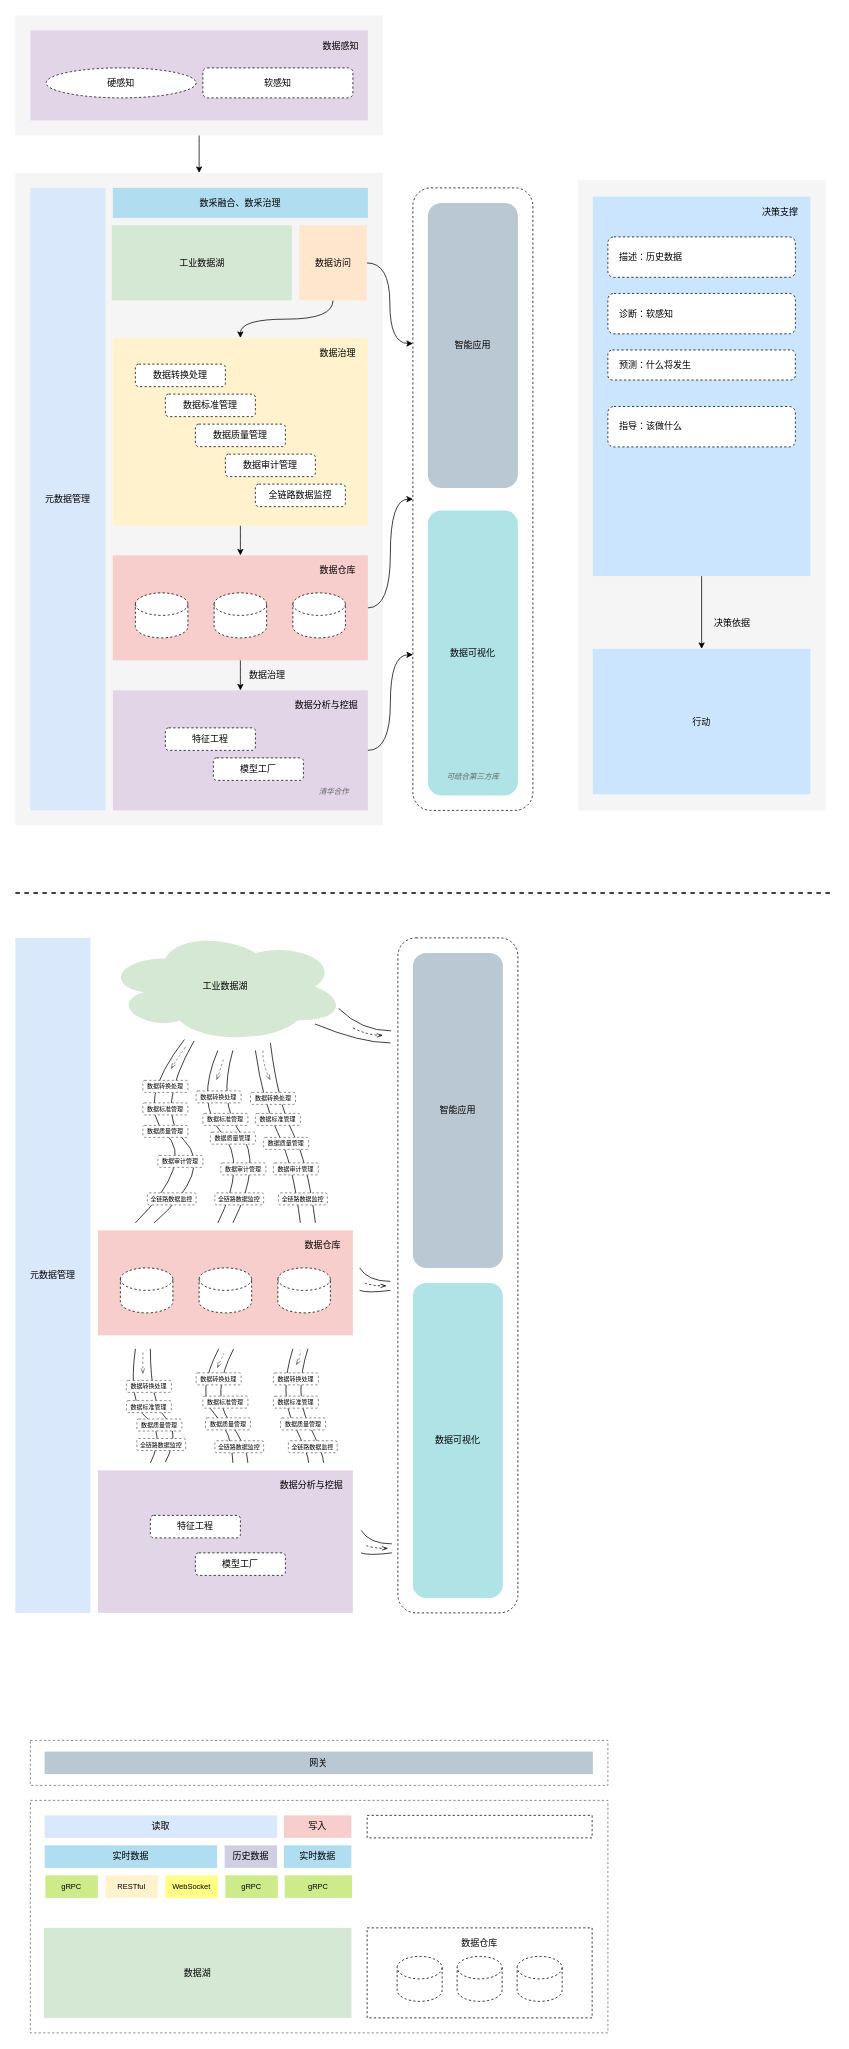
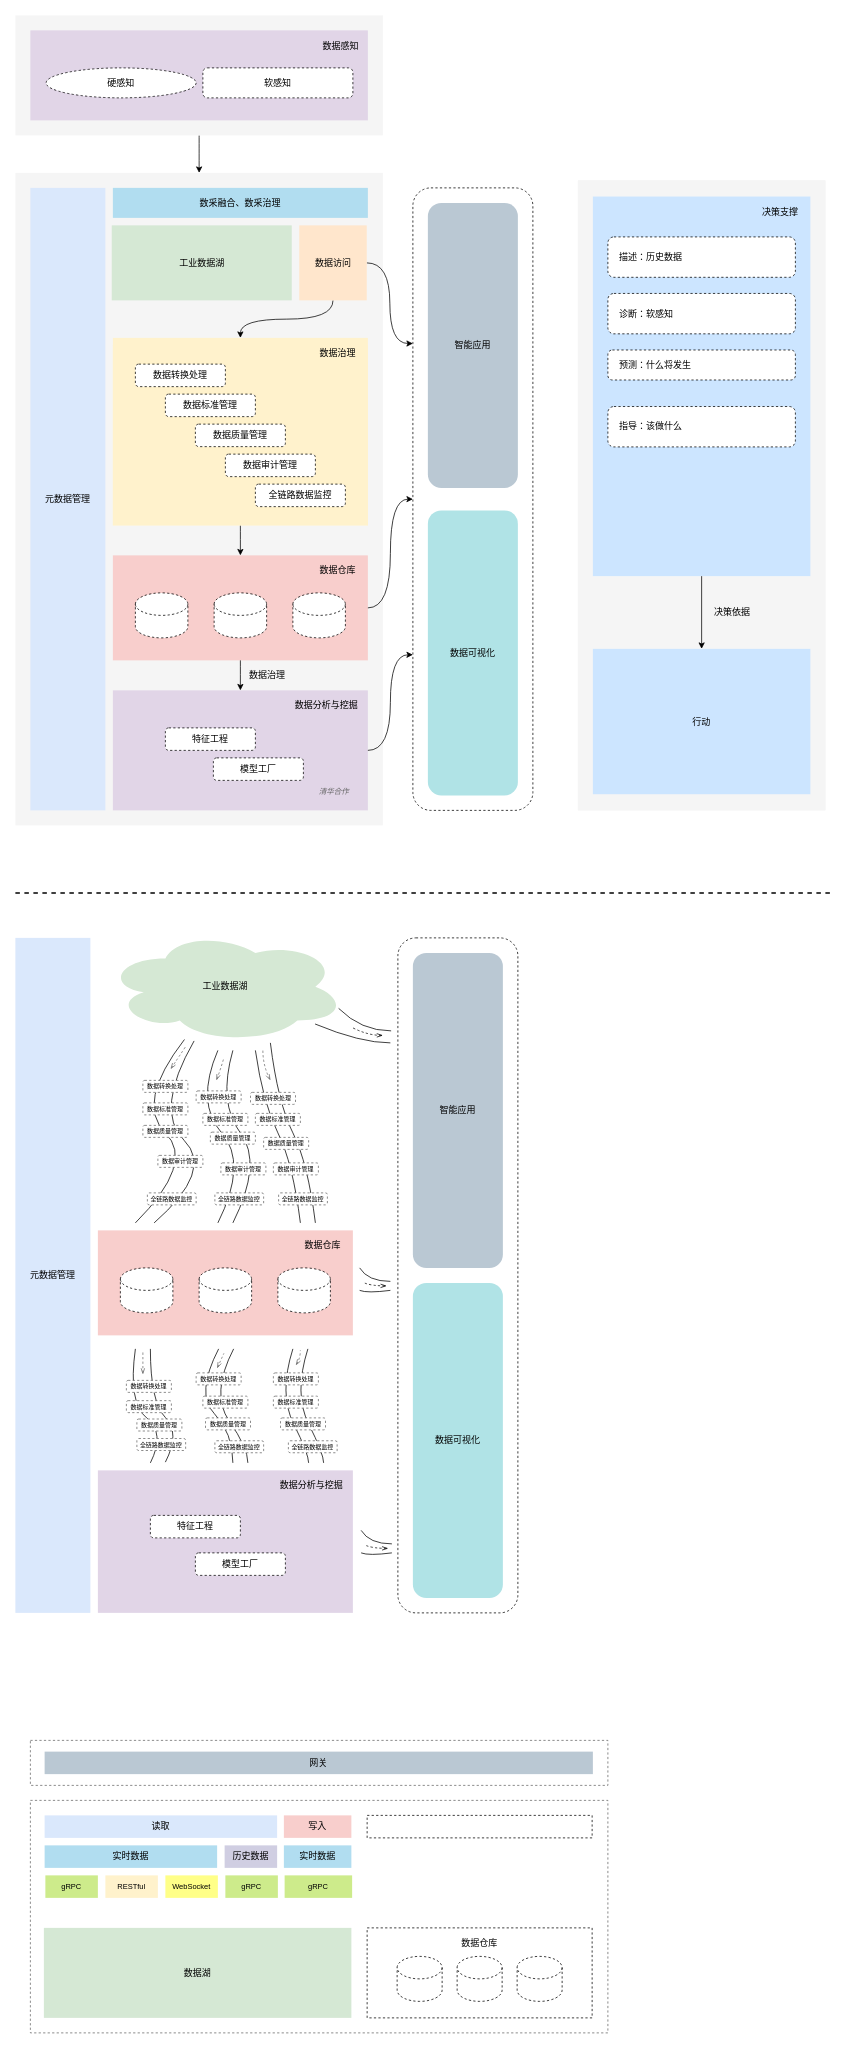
(750, 624) -> (750, 612)
(473, 777) -> none
